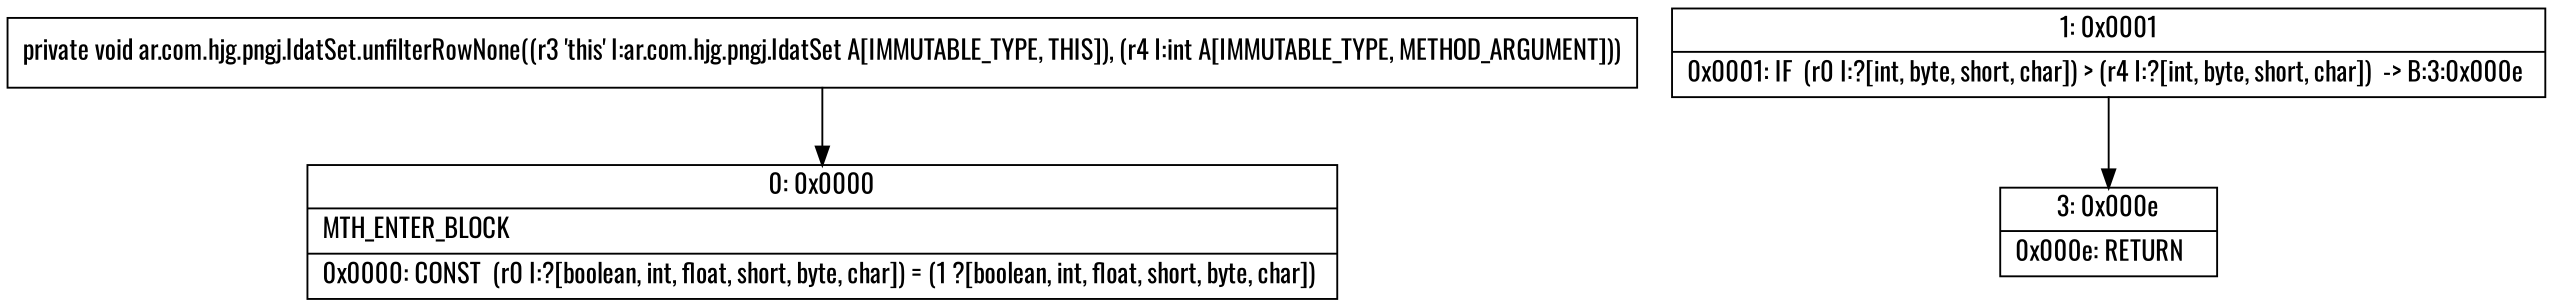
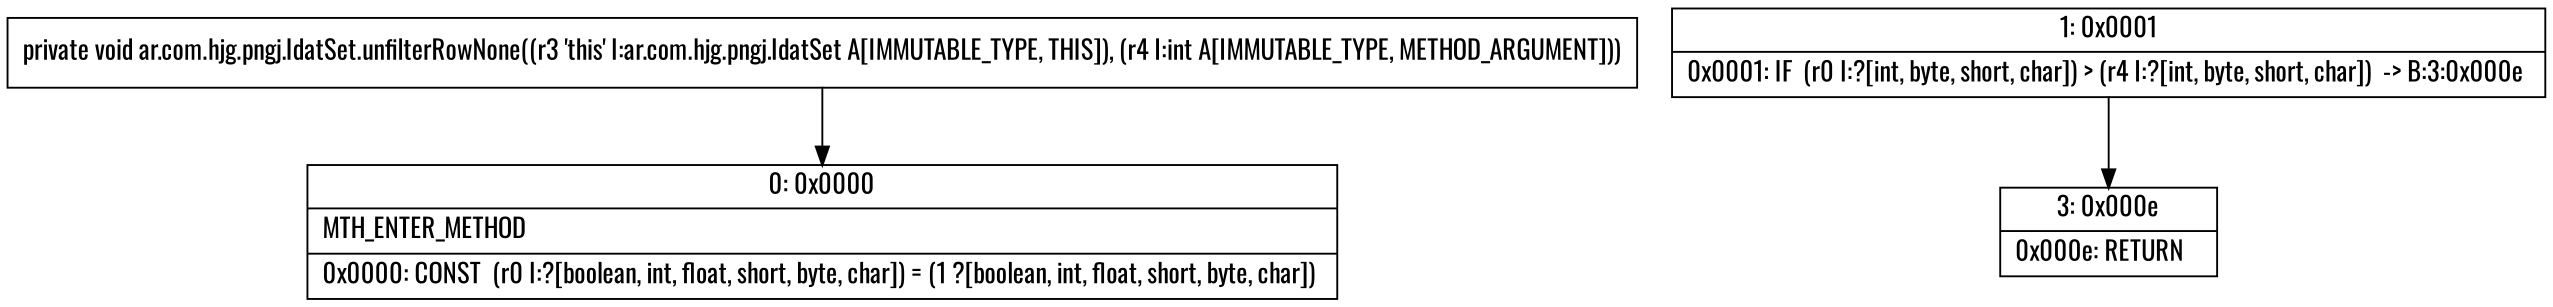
(417, 230) -> (425, 230)
